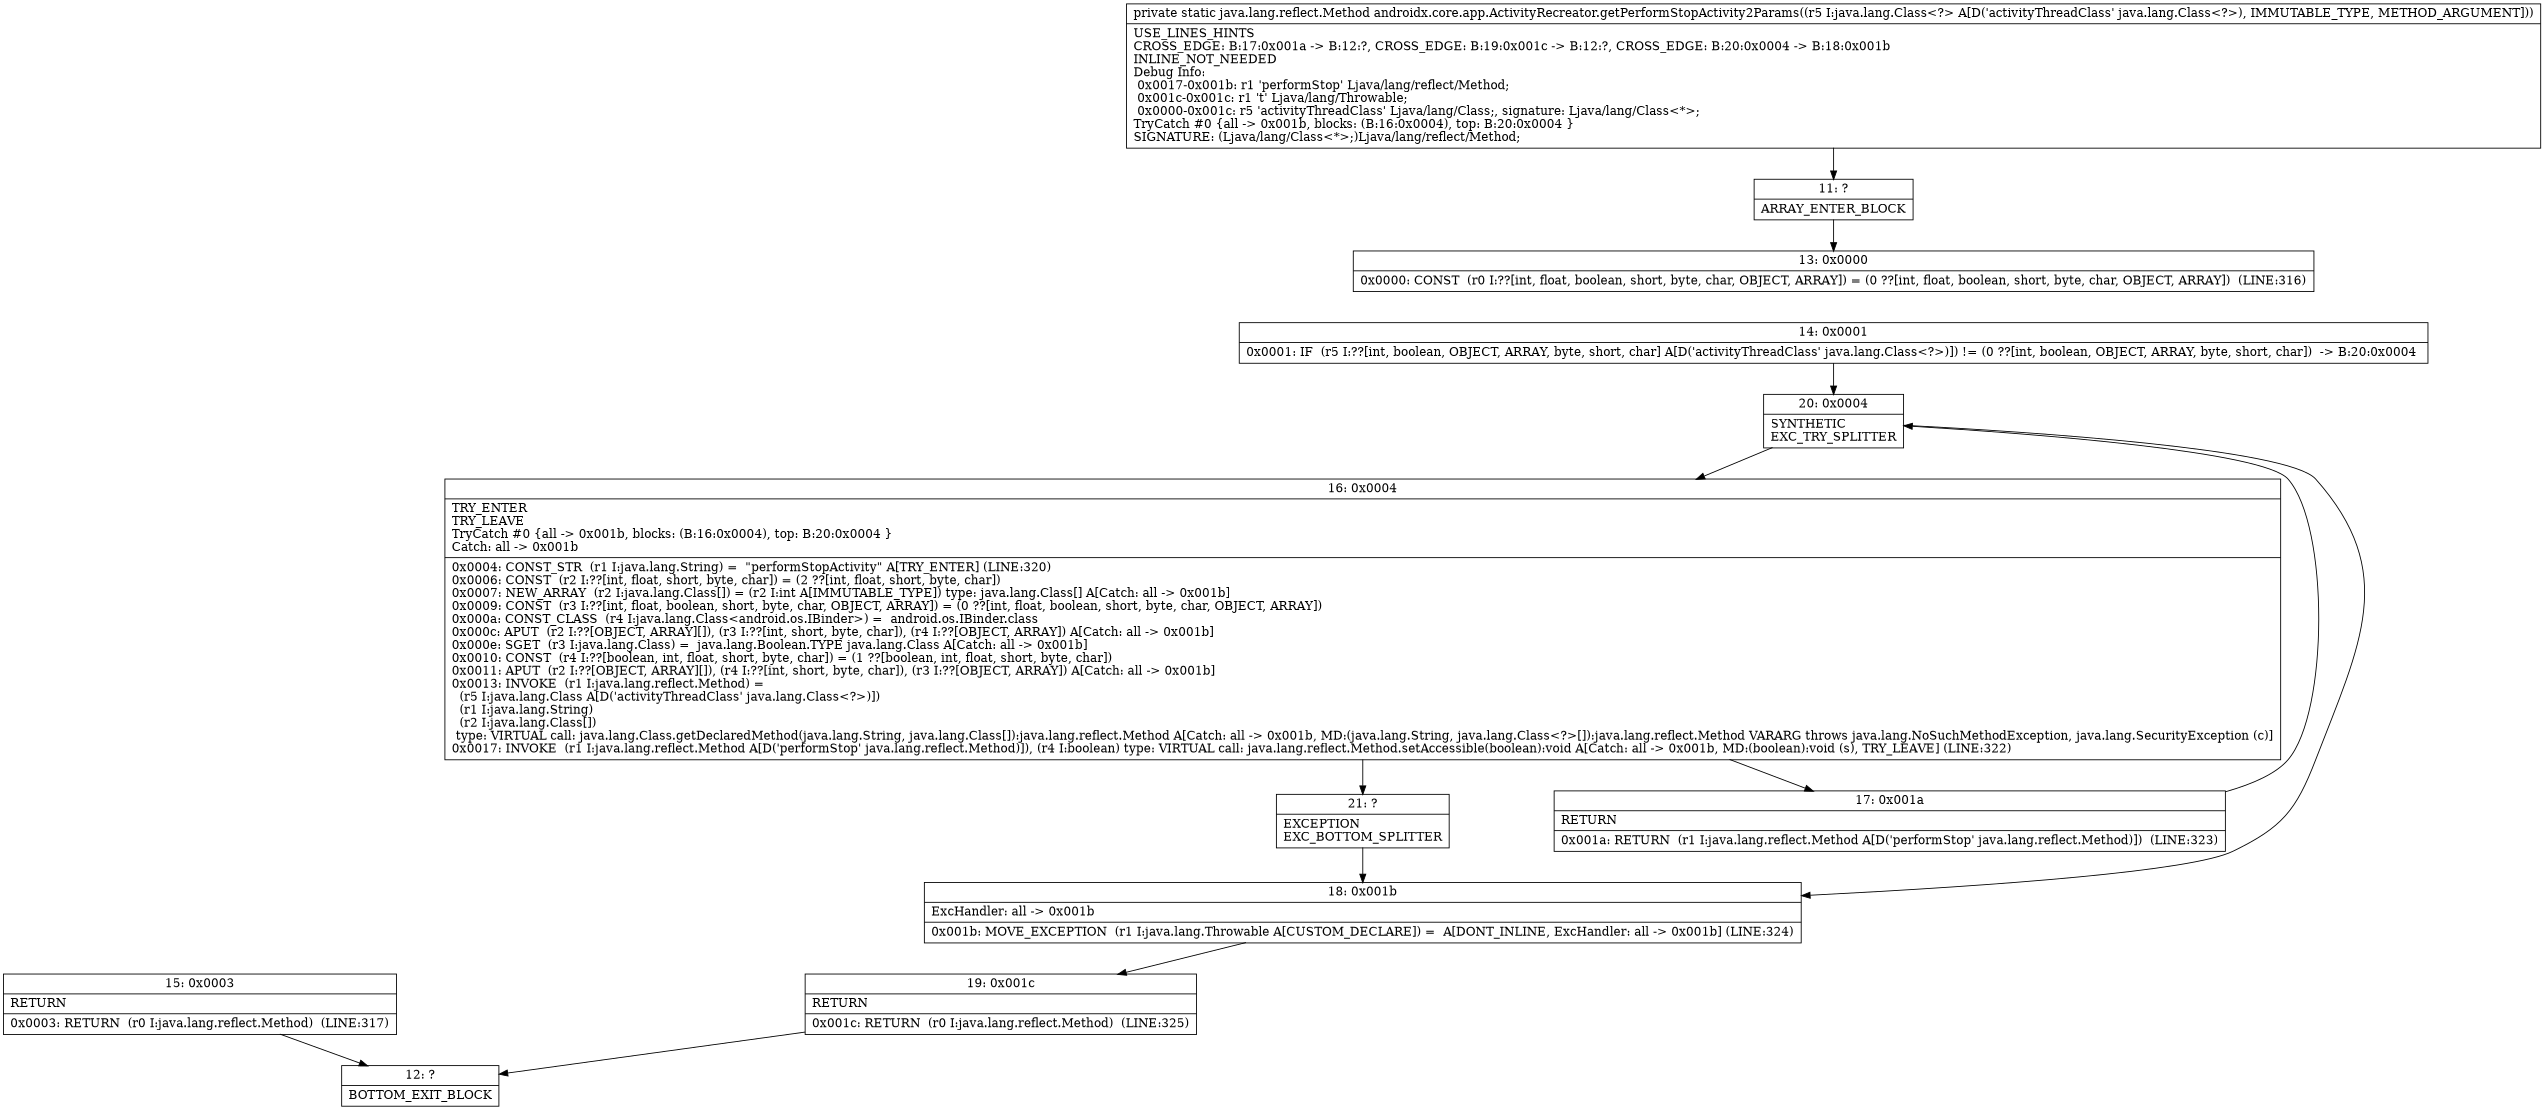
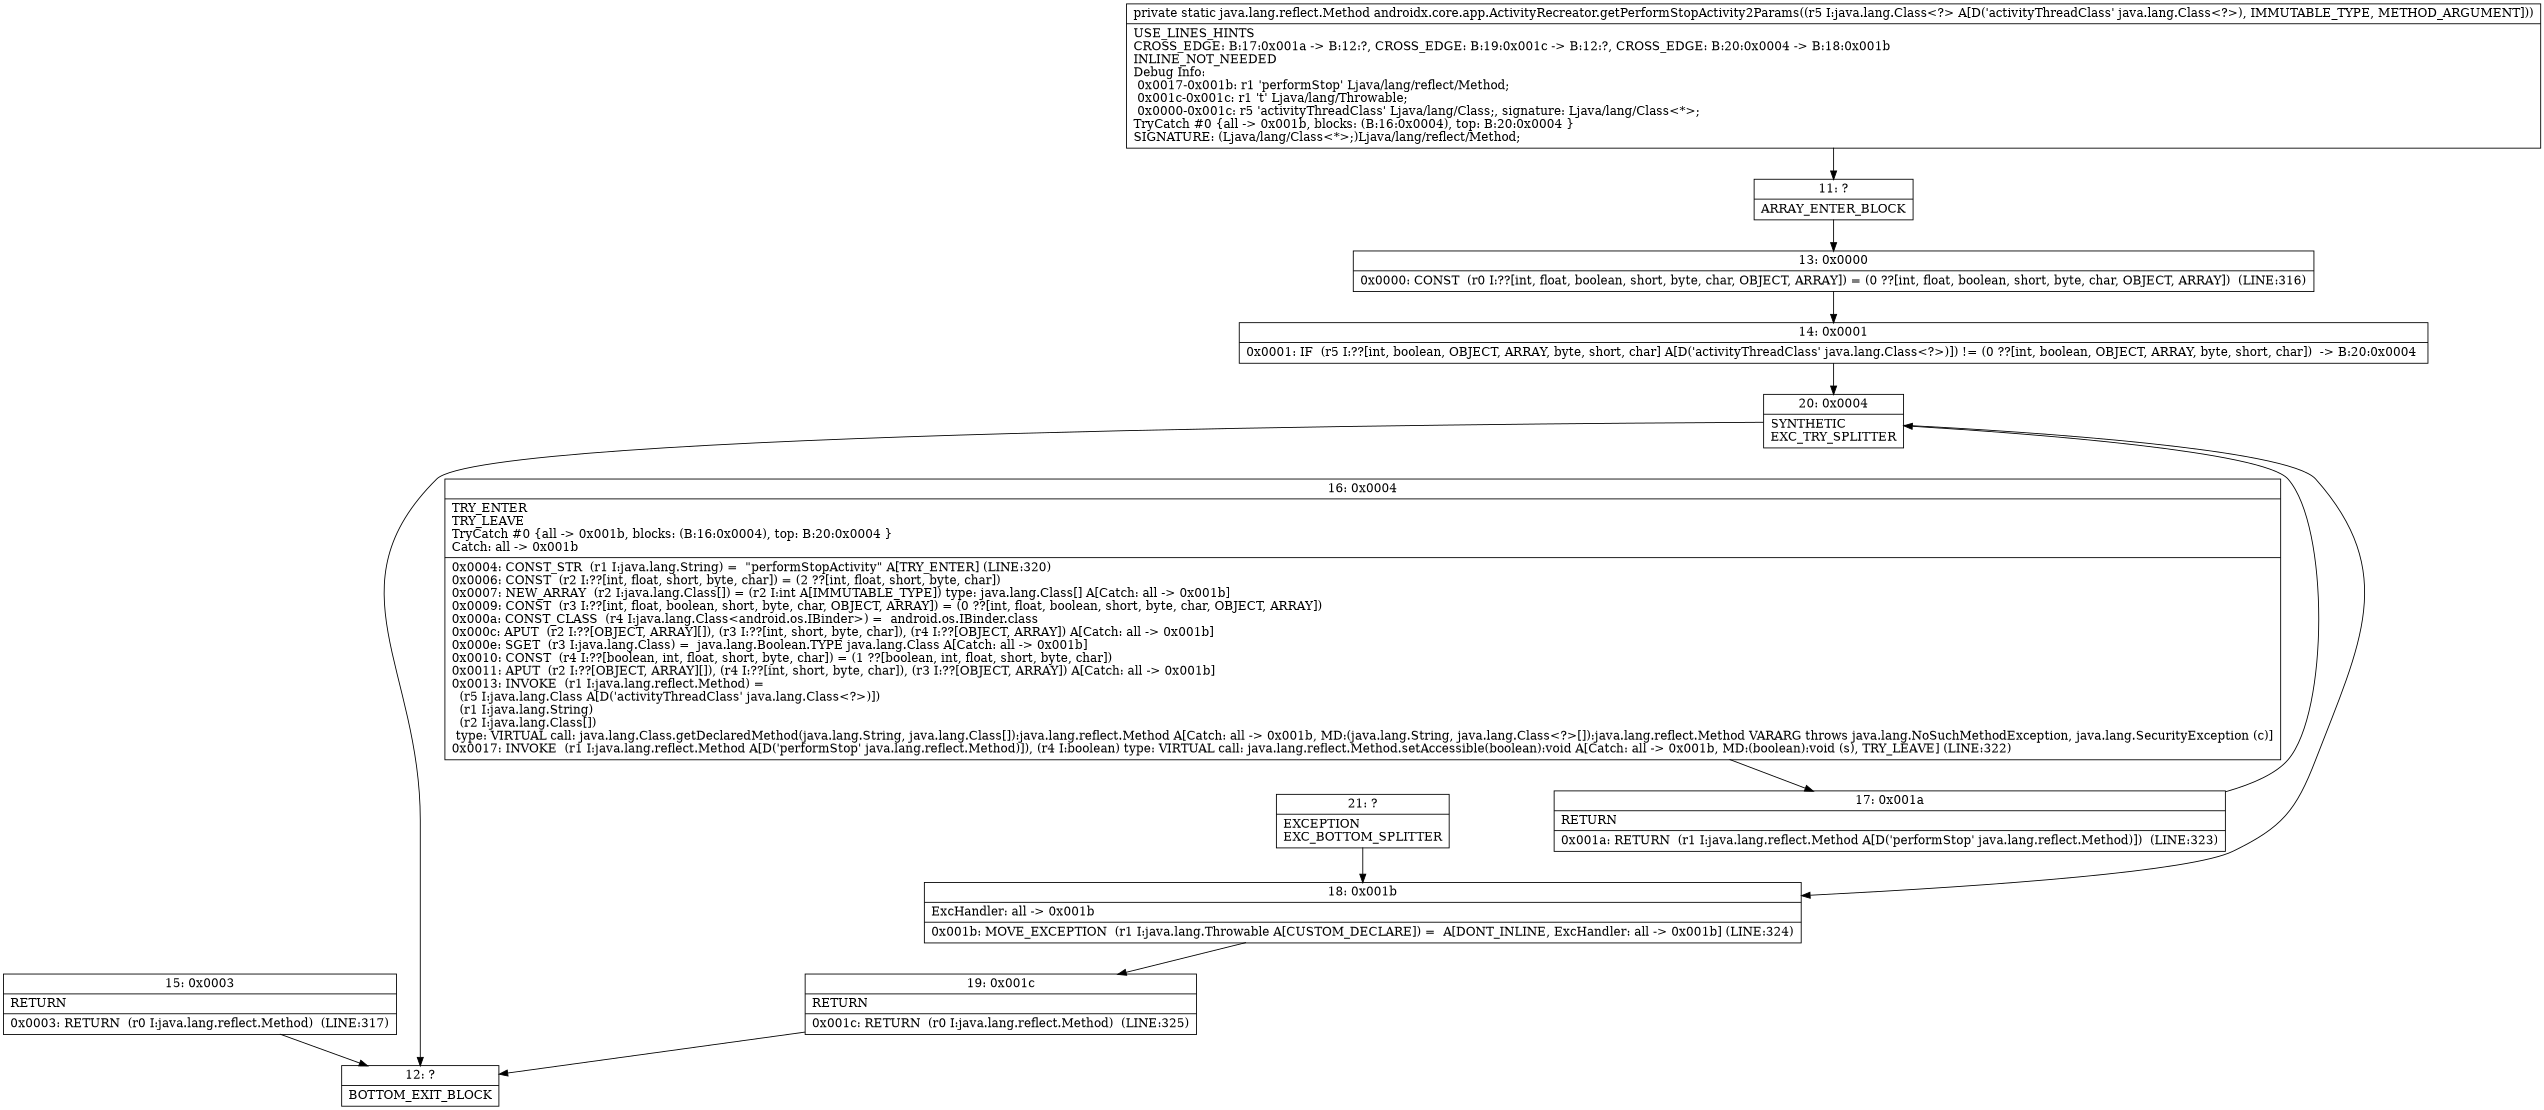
none -> (1834, 303)
(1738, 462) -> (800, 441)
(1363, 773) -> none
